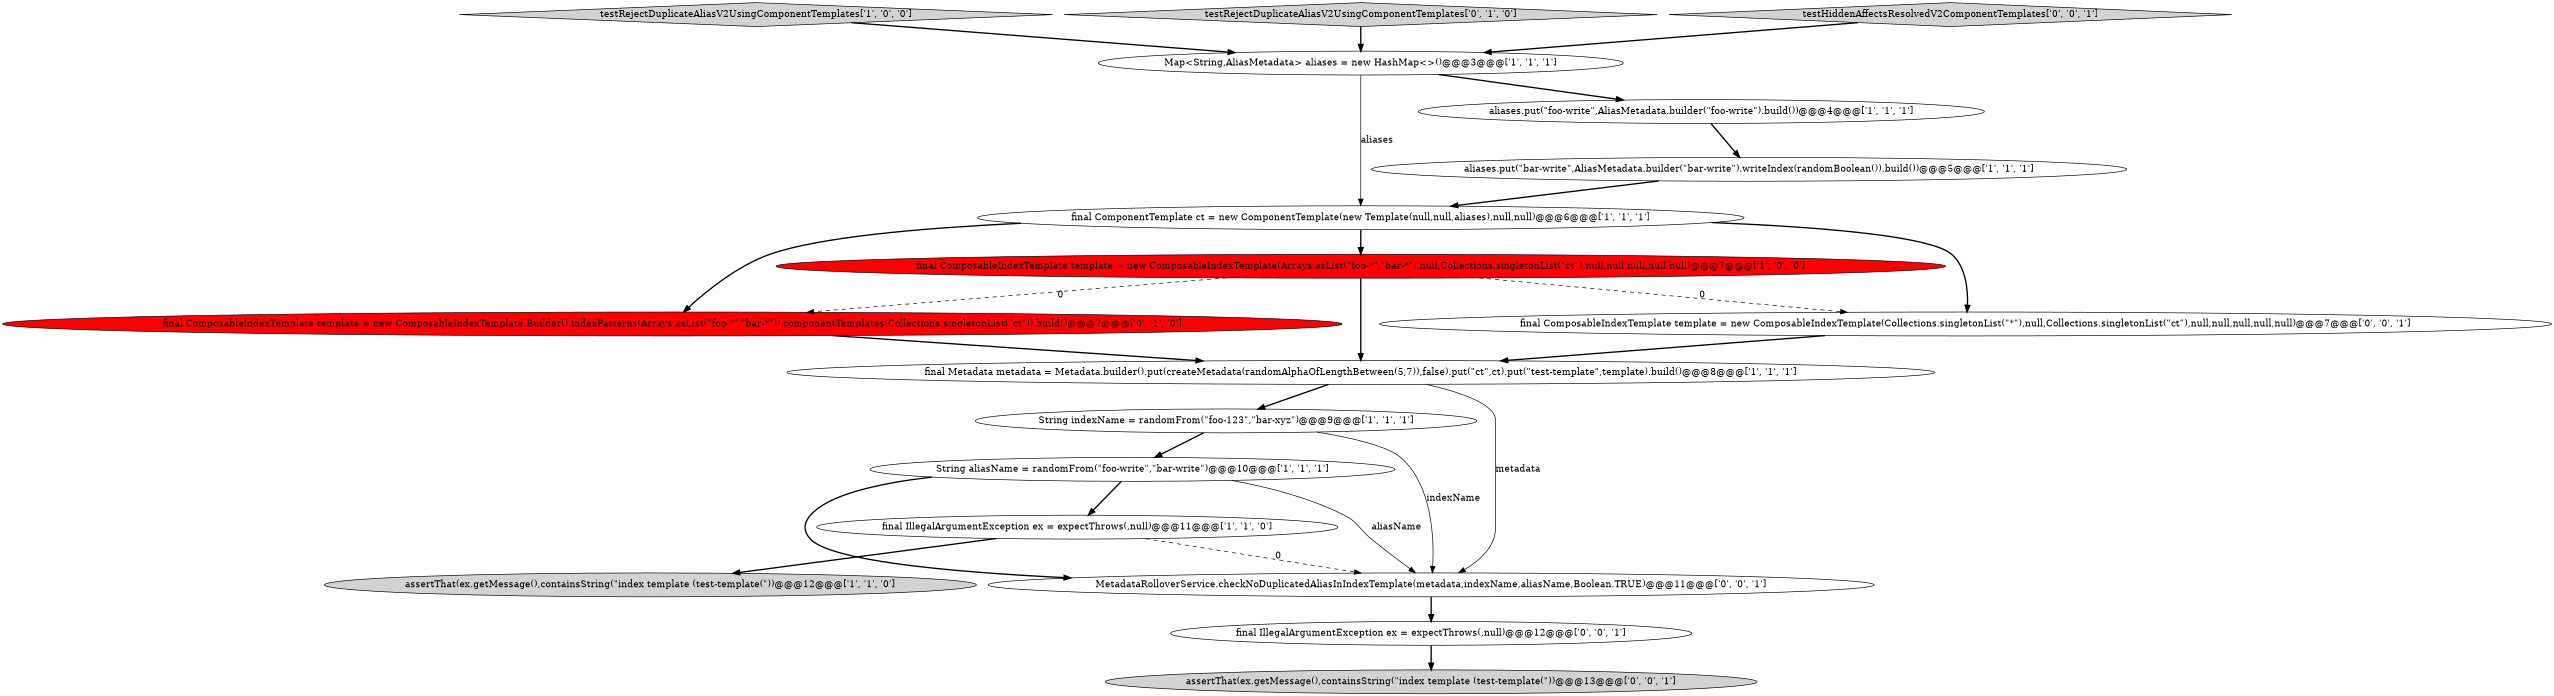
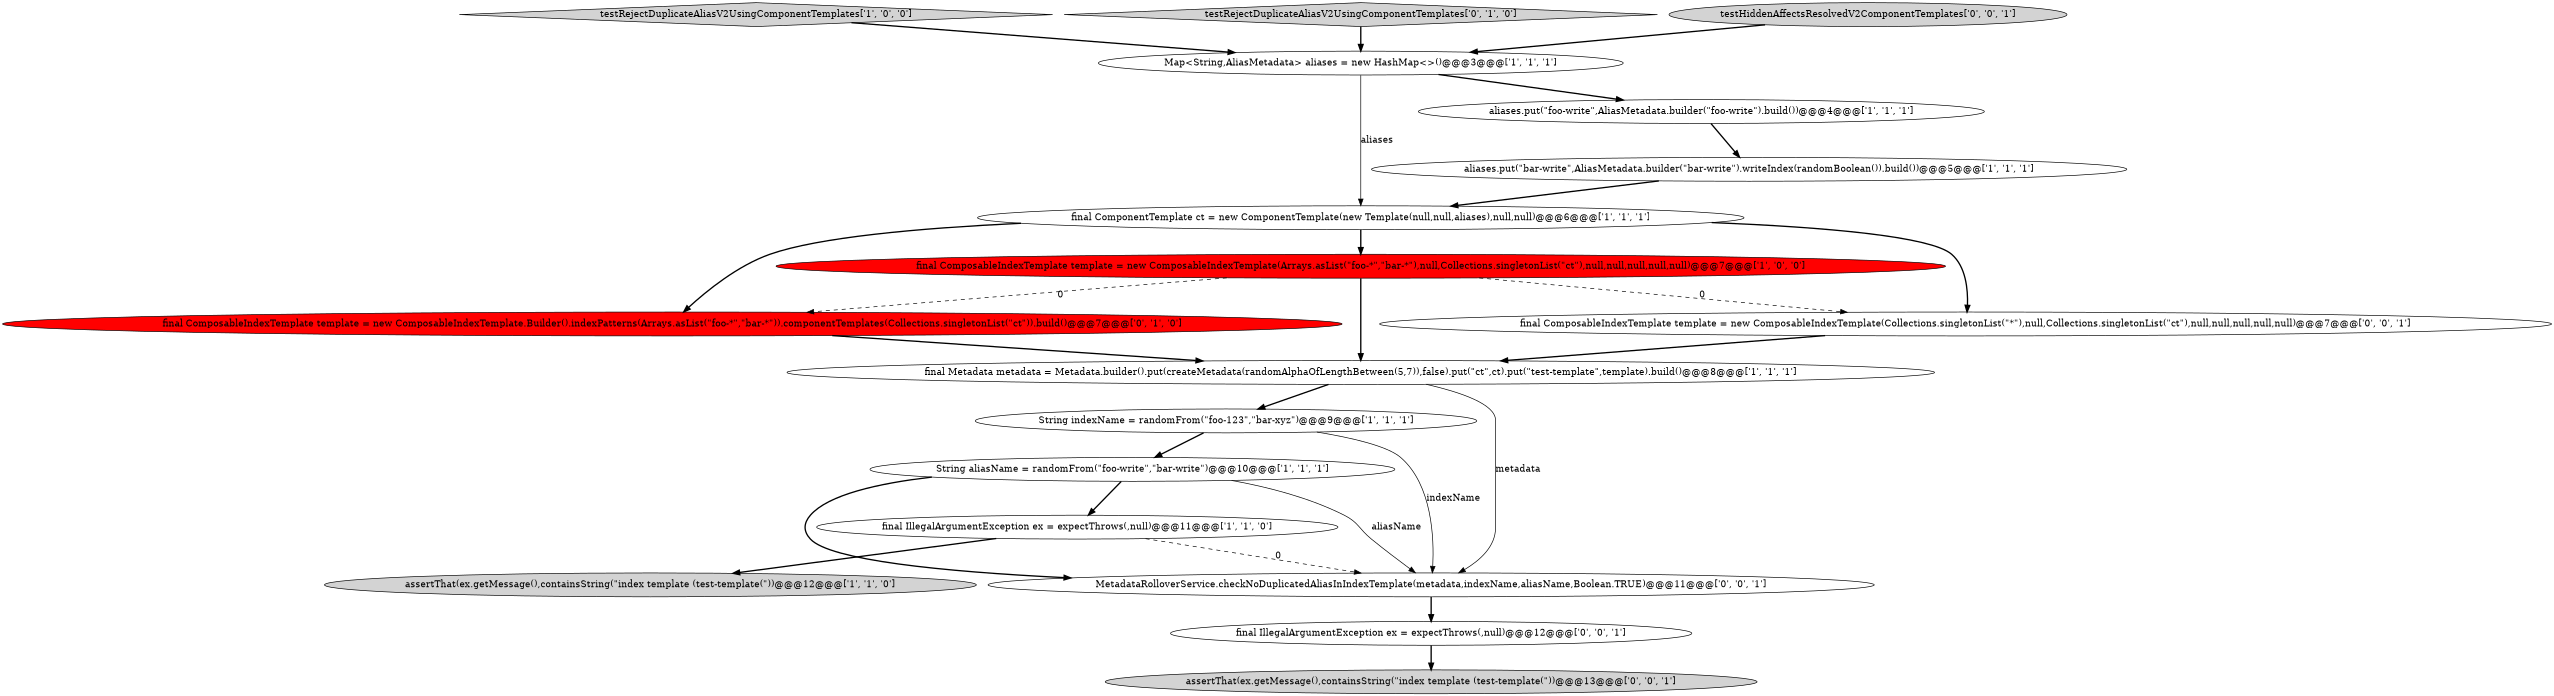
(1950, 15) -> (1868, 15)
